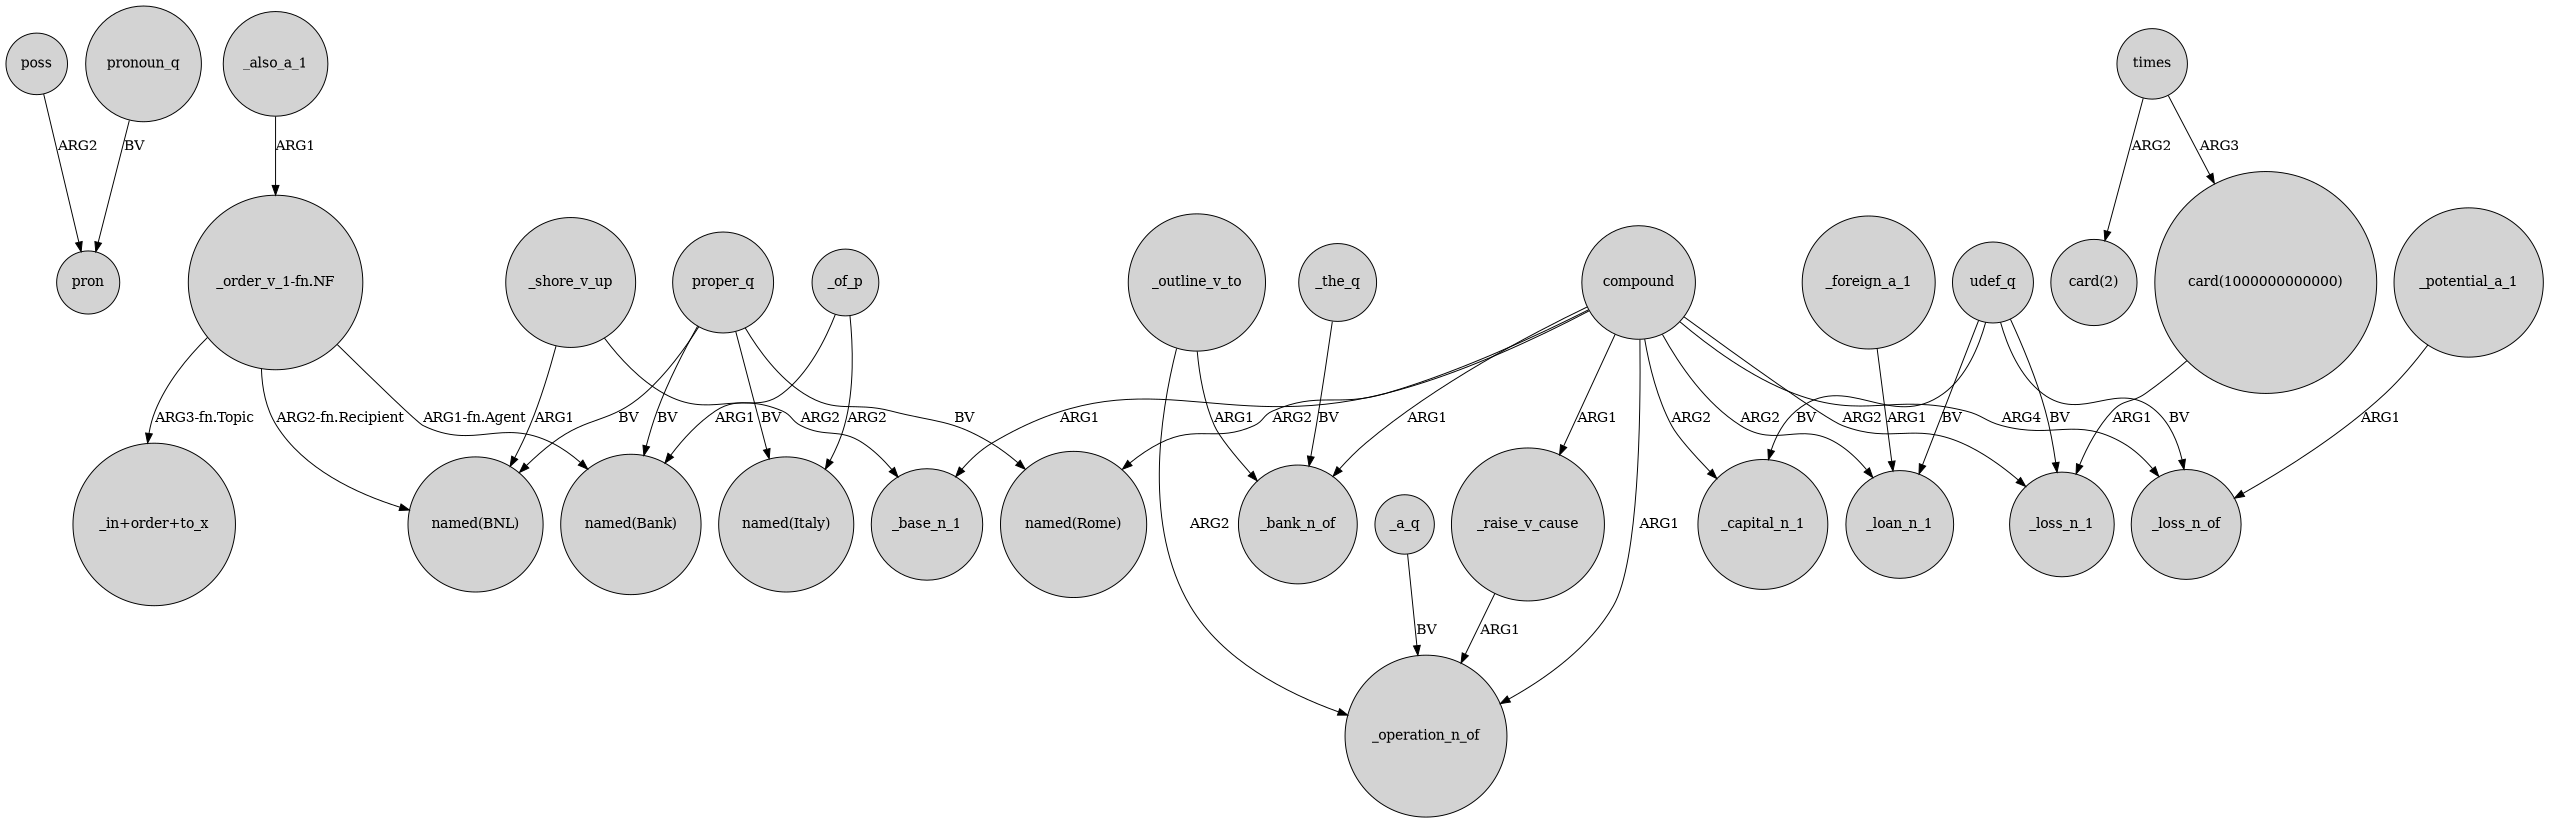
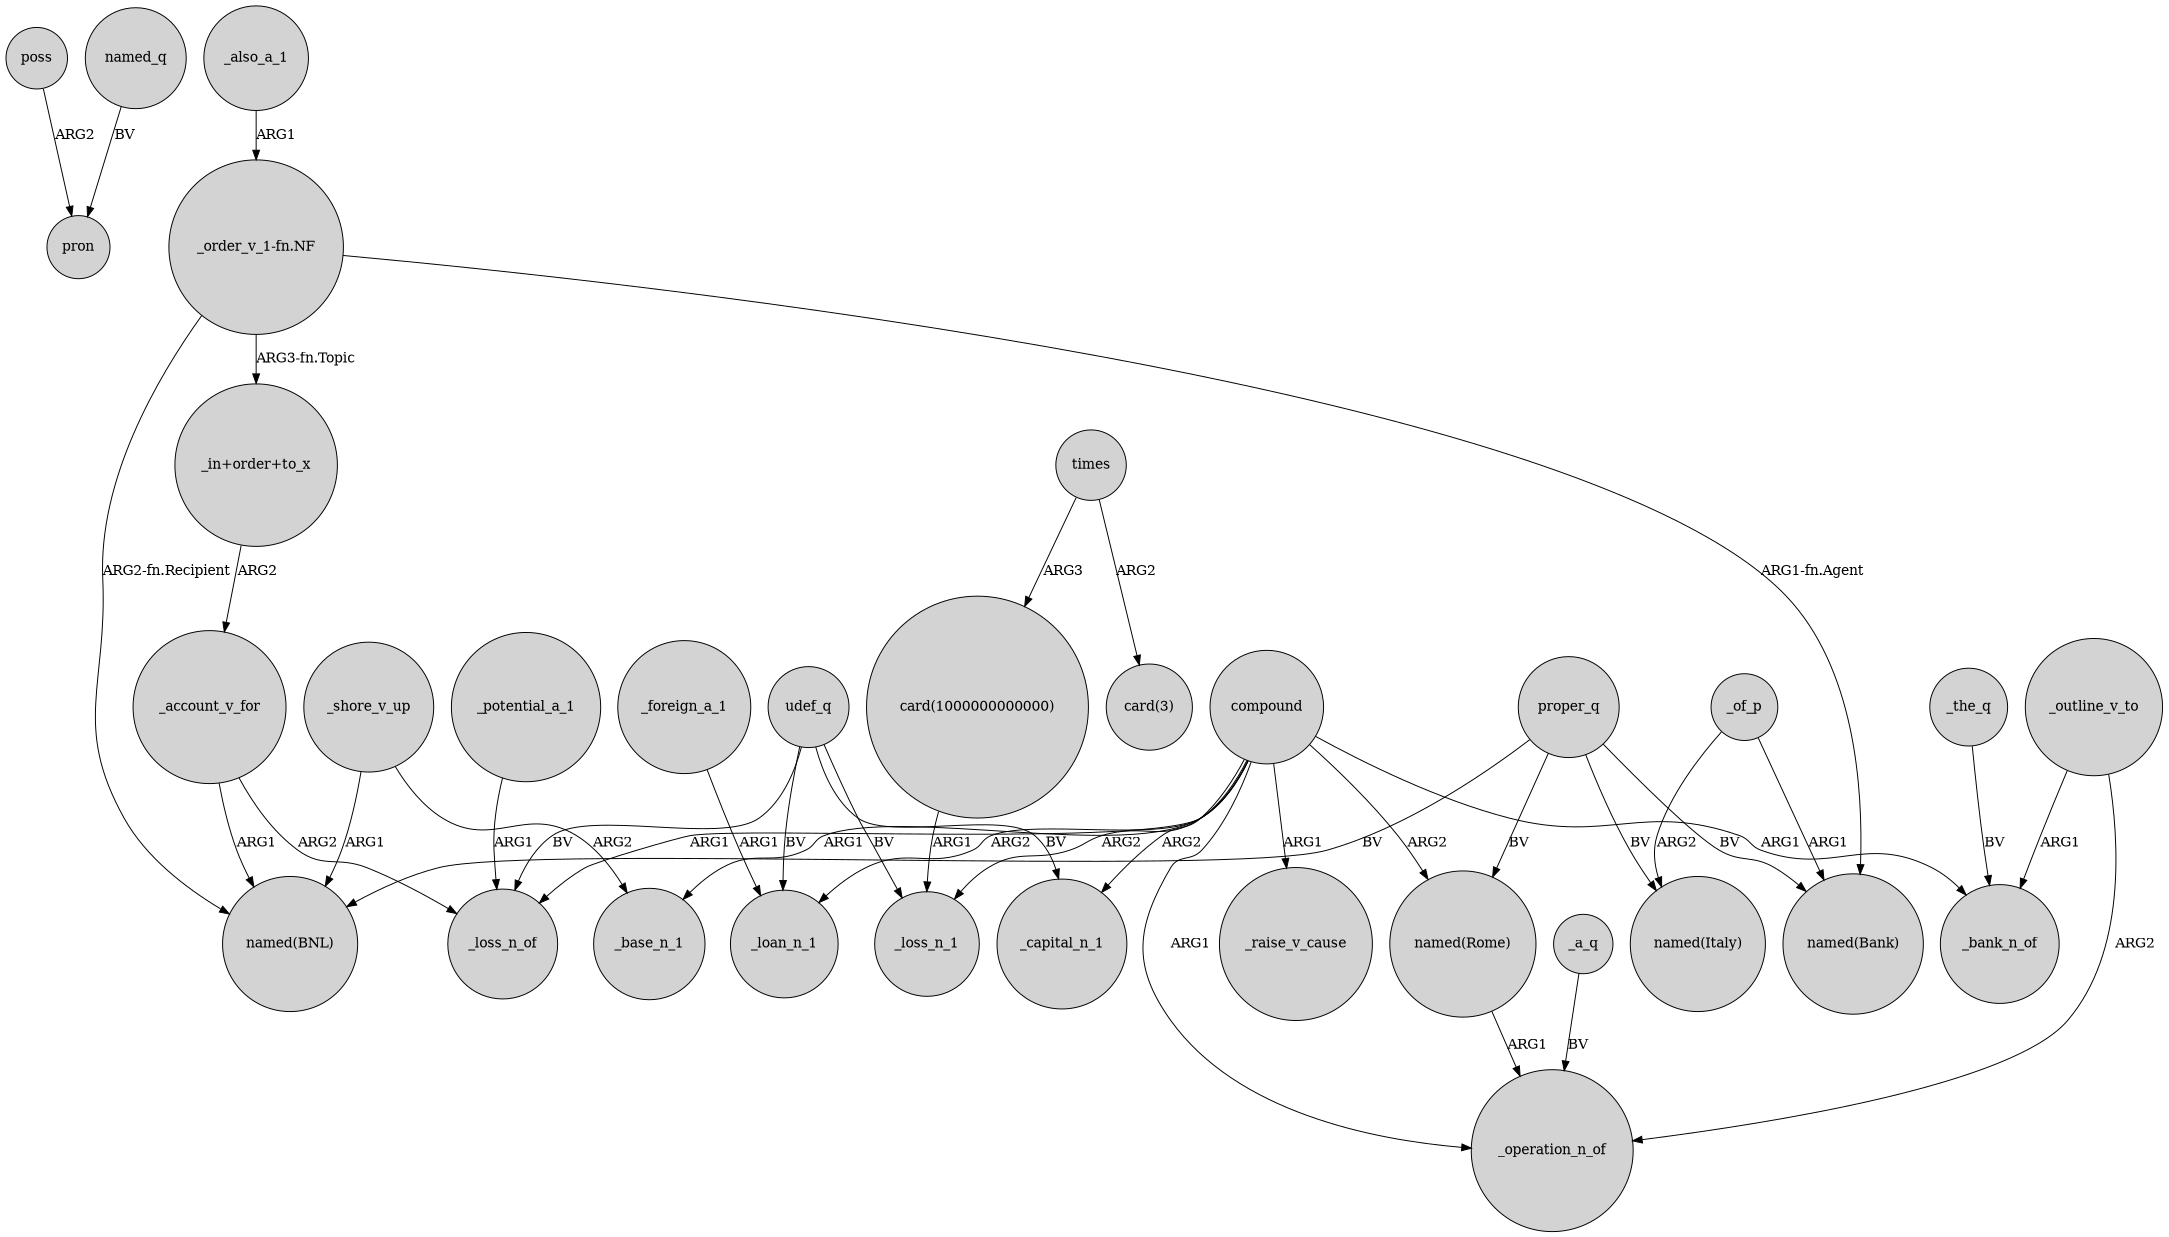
(144, 64) -> (136, 58)
(2094, 282) -> (1149, 707)
(2022, 418) -> (710, 843)
(1480, 624) -> (1504, 1039)
none -> (210, 707)
